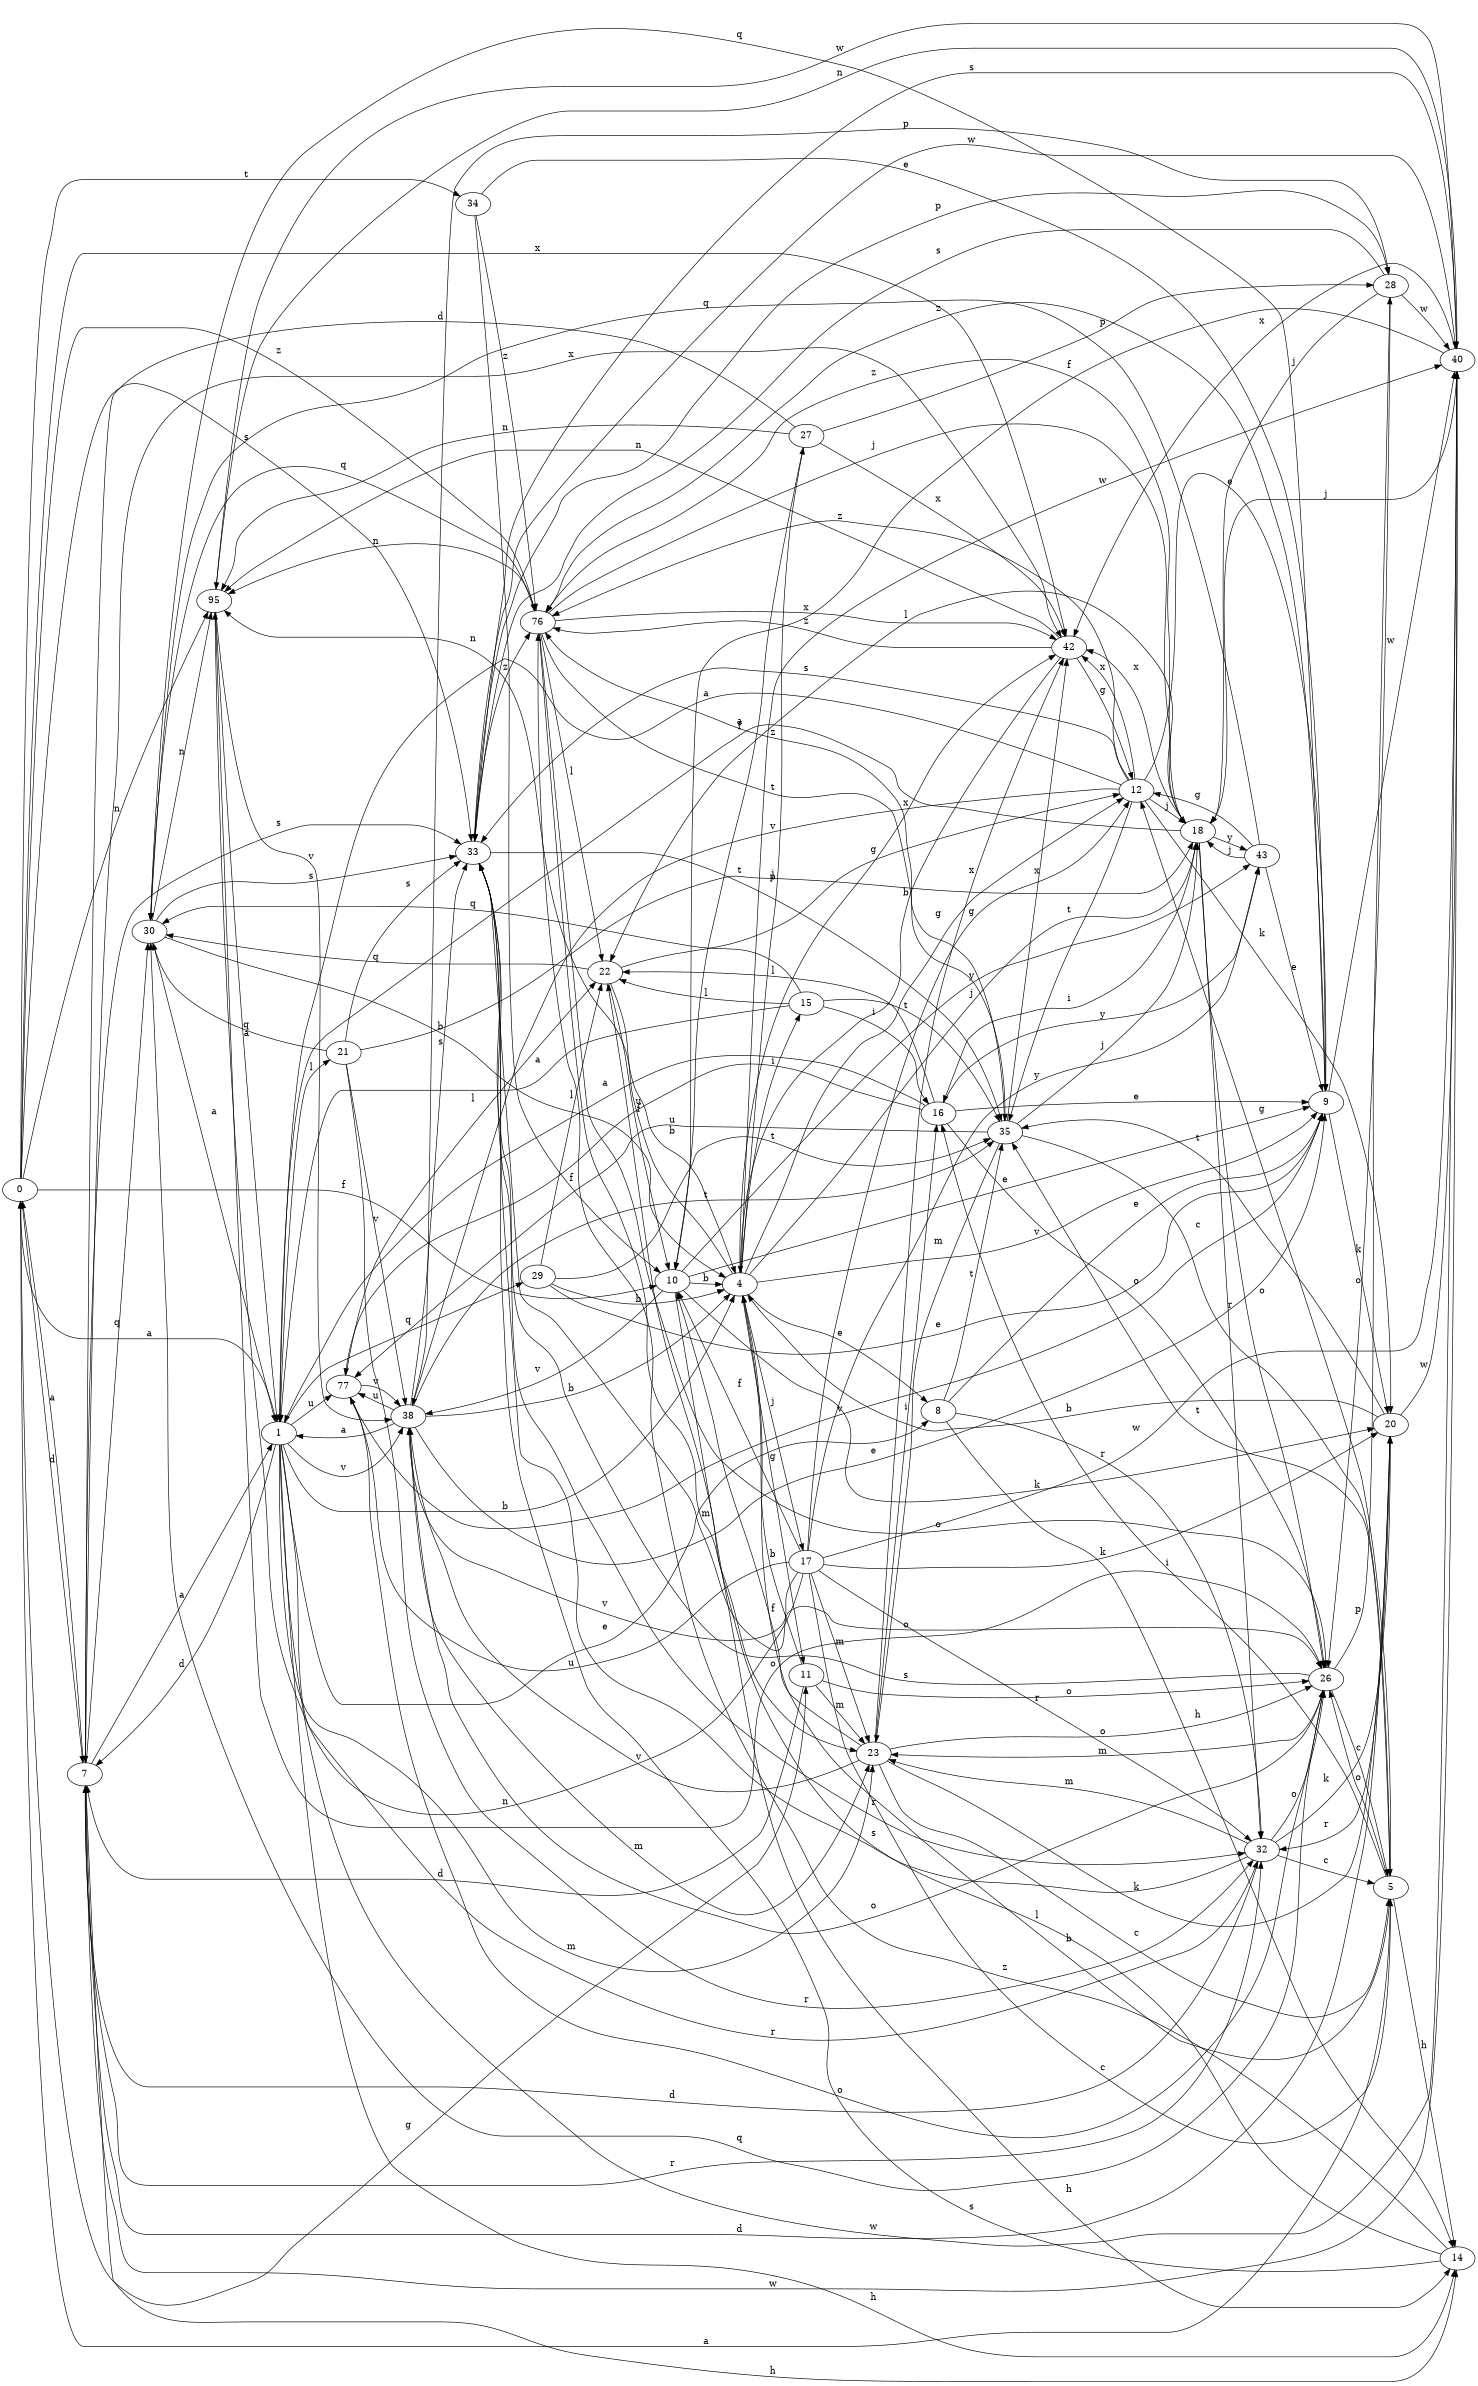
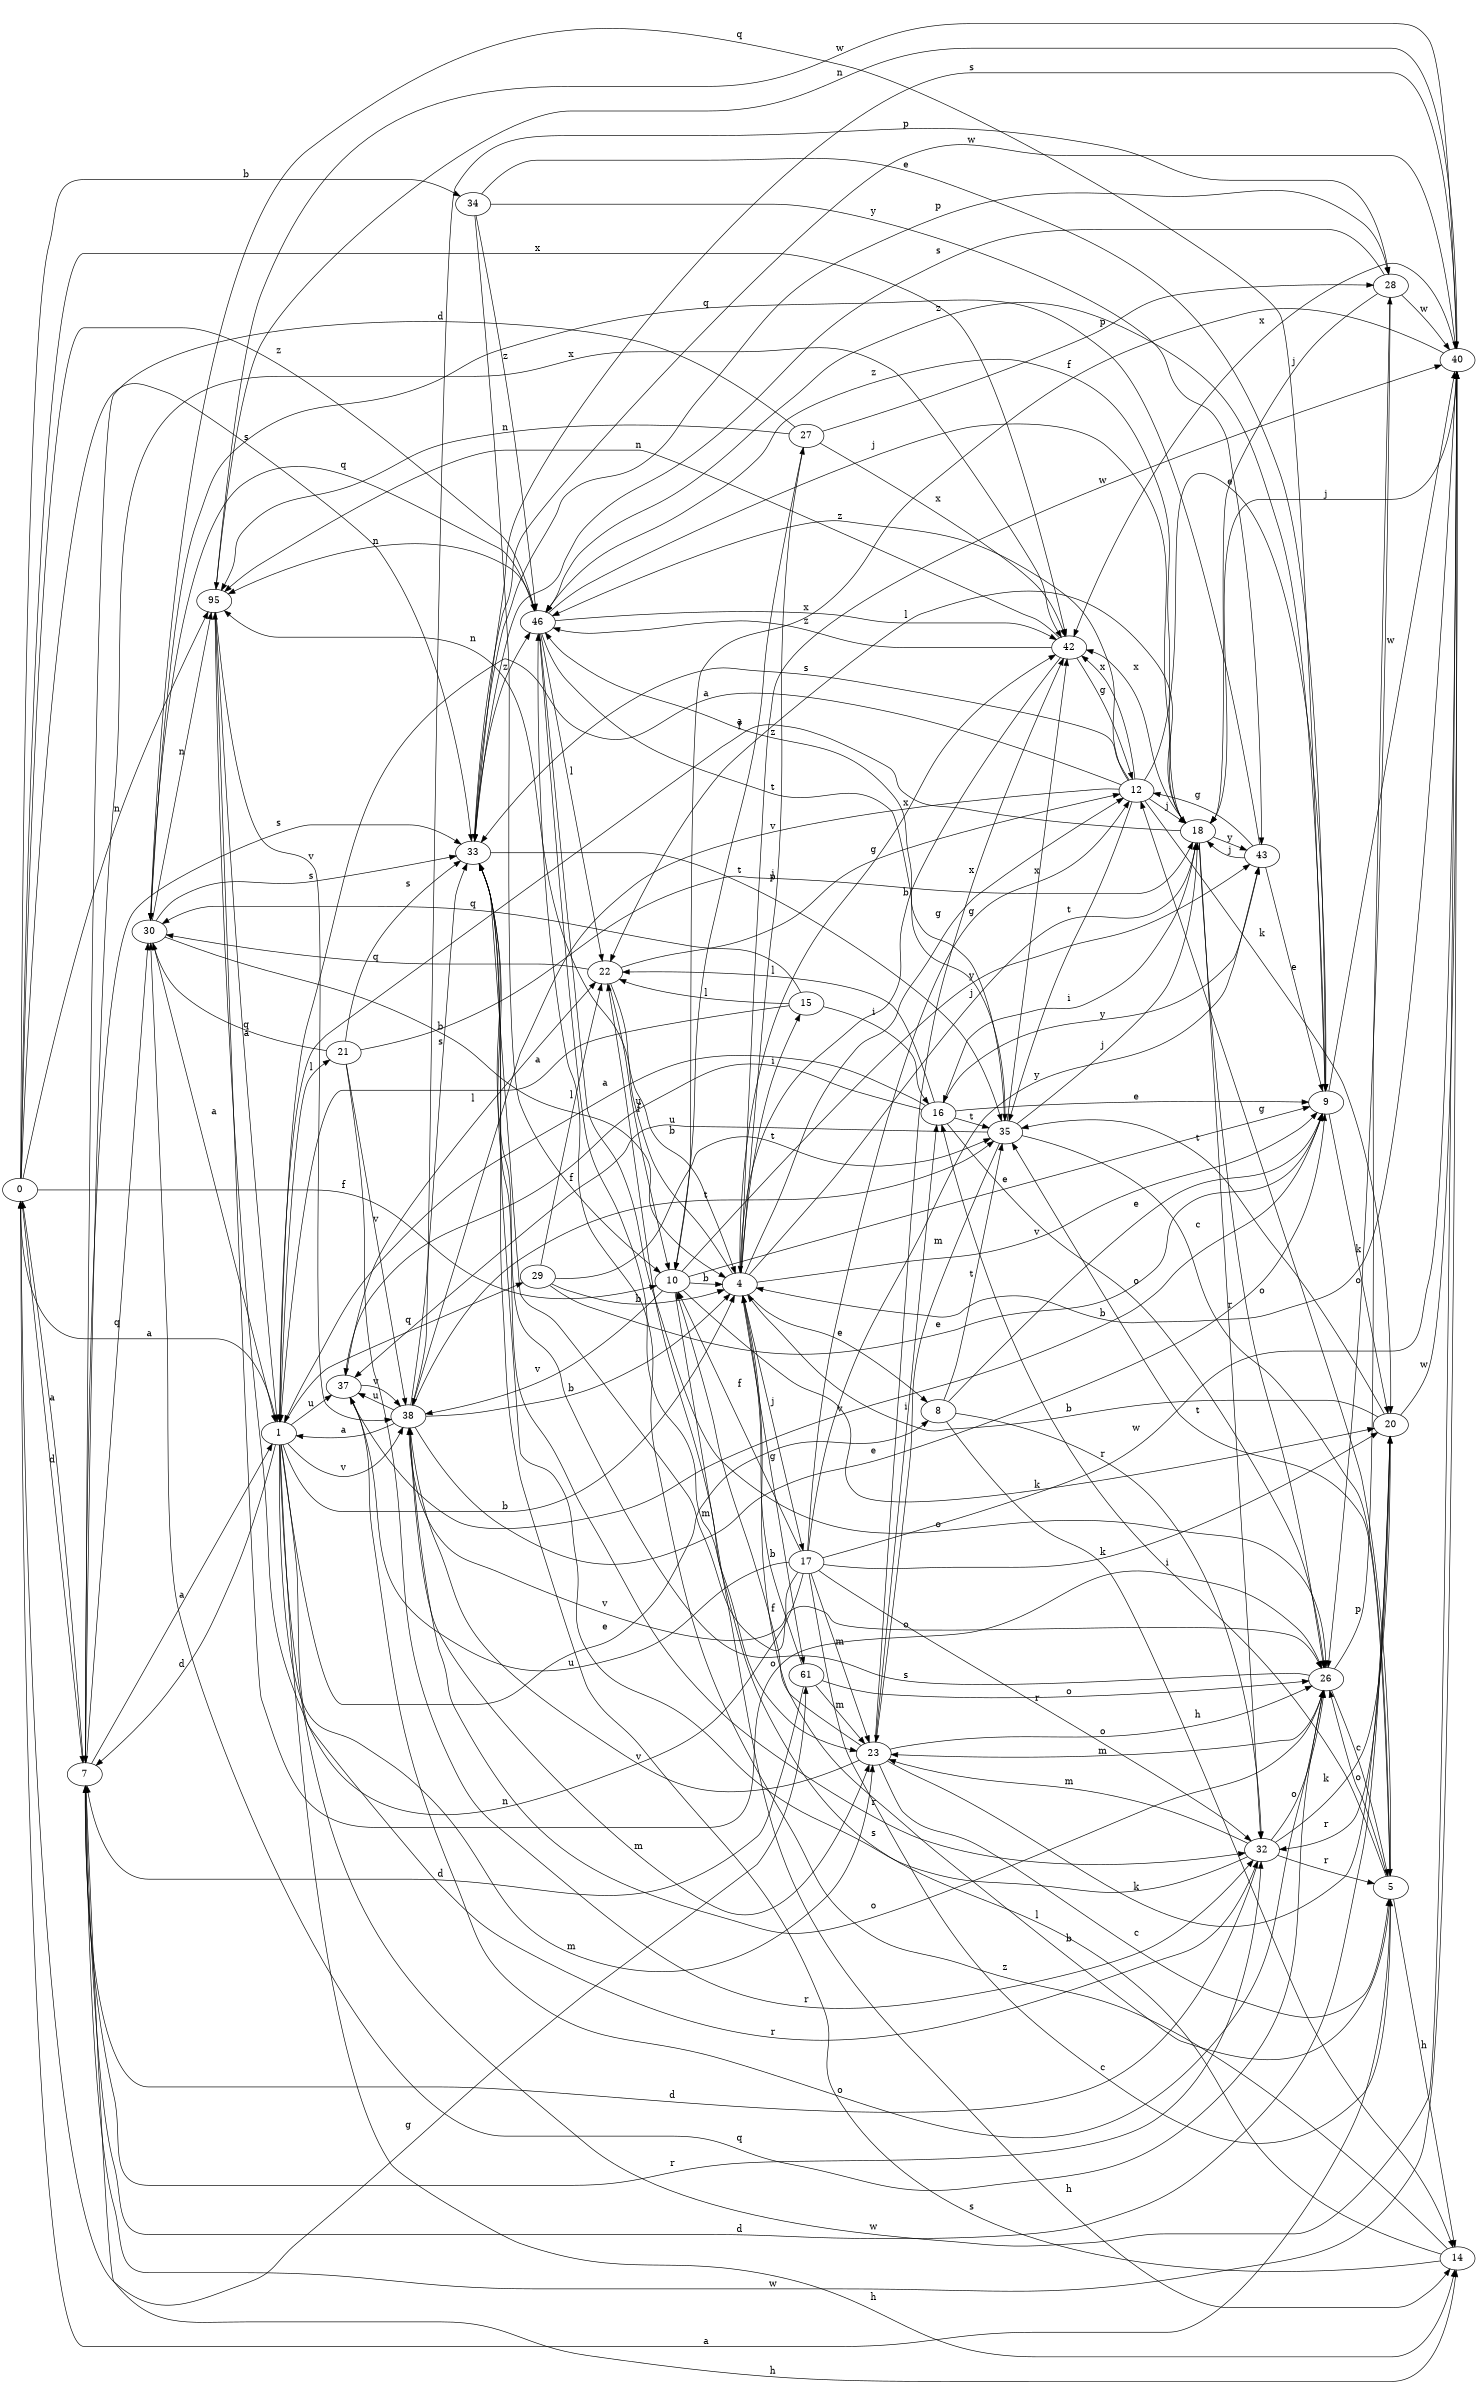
(247, 175) -> (247, 175)
none -> (1084, 298)
(538, 622) -> (538, 622)
(938, 1034) -> (969, 1122)
none -> (1393, 1132)
(344, 1387) -> (344, 1387)
(806, 1675) -> (806, 1675)
(1326, 1861) -> (1326, 1861)
